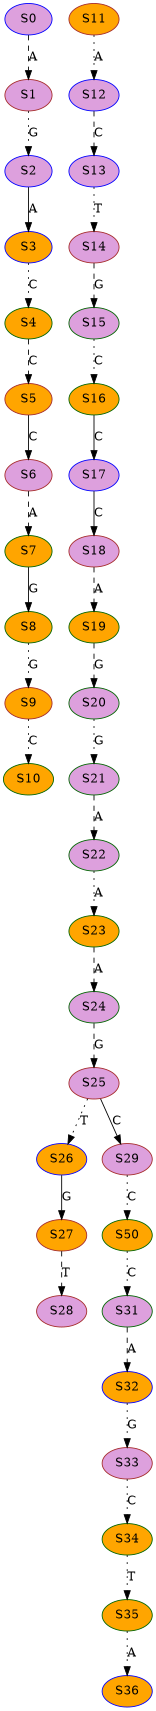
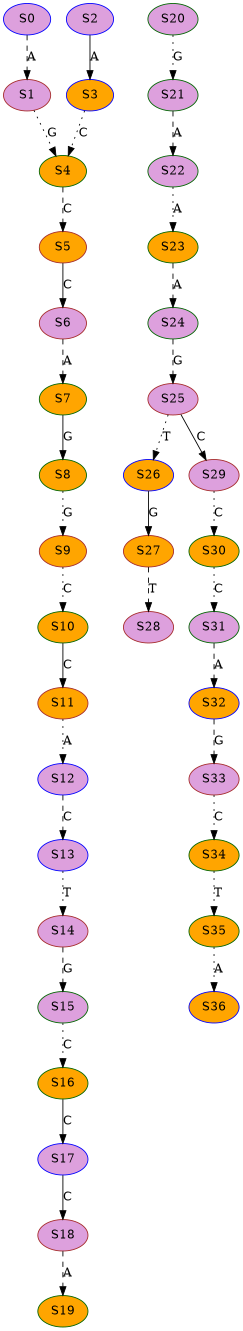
(28, 129) -> (43, 129)
none -> (63, 661)
(94, 661) -> none
(127, 1235) -> (214, 551)
(127, 1421) -> (214, 737)
